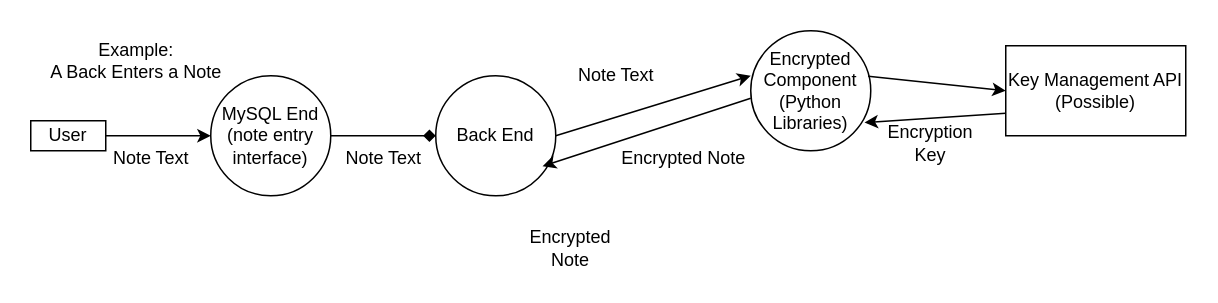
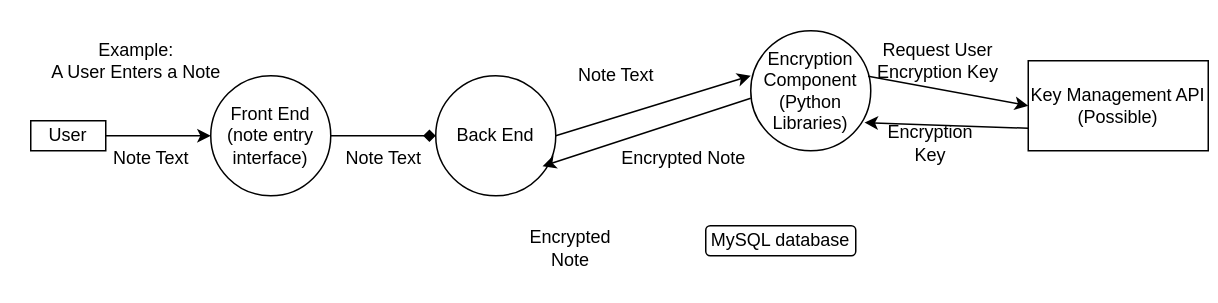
(137, 61) -> (137, 61)
none -> (938, 61)
(811, 91) -> (811, 91)
(1096, 91) -> (1118, 106)
(271, 136) -> (271, 136)
none -> (781, 241)
